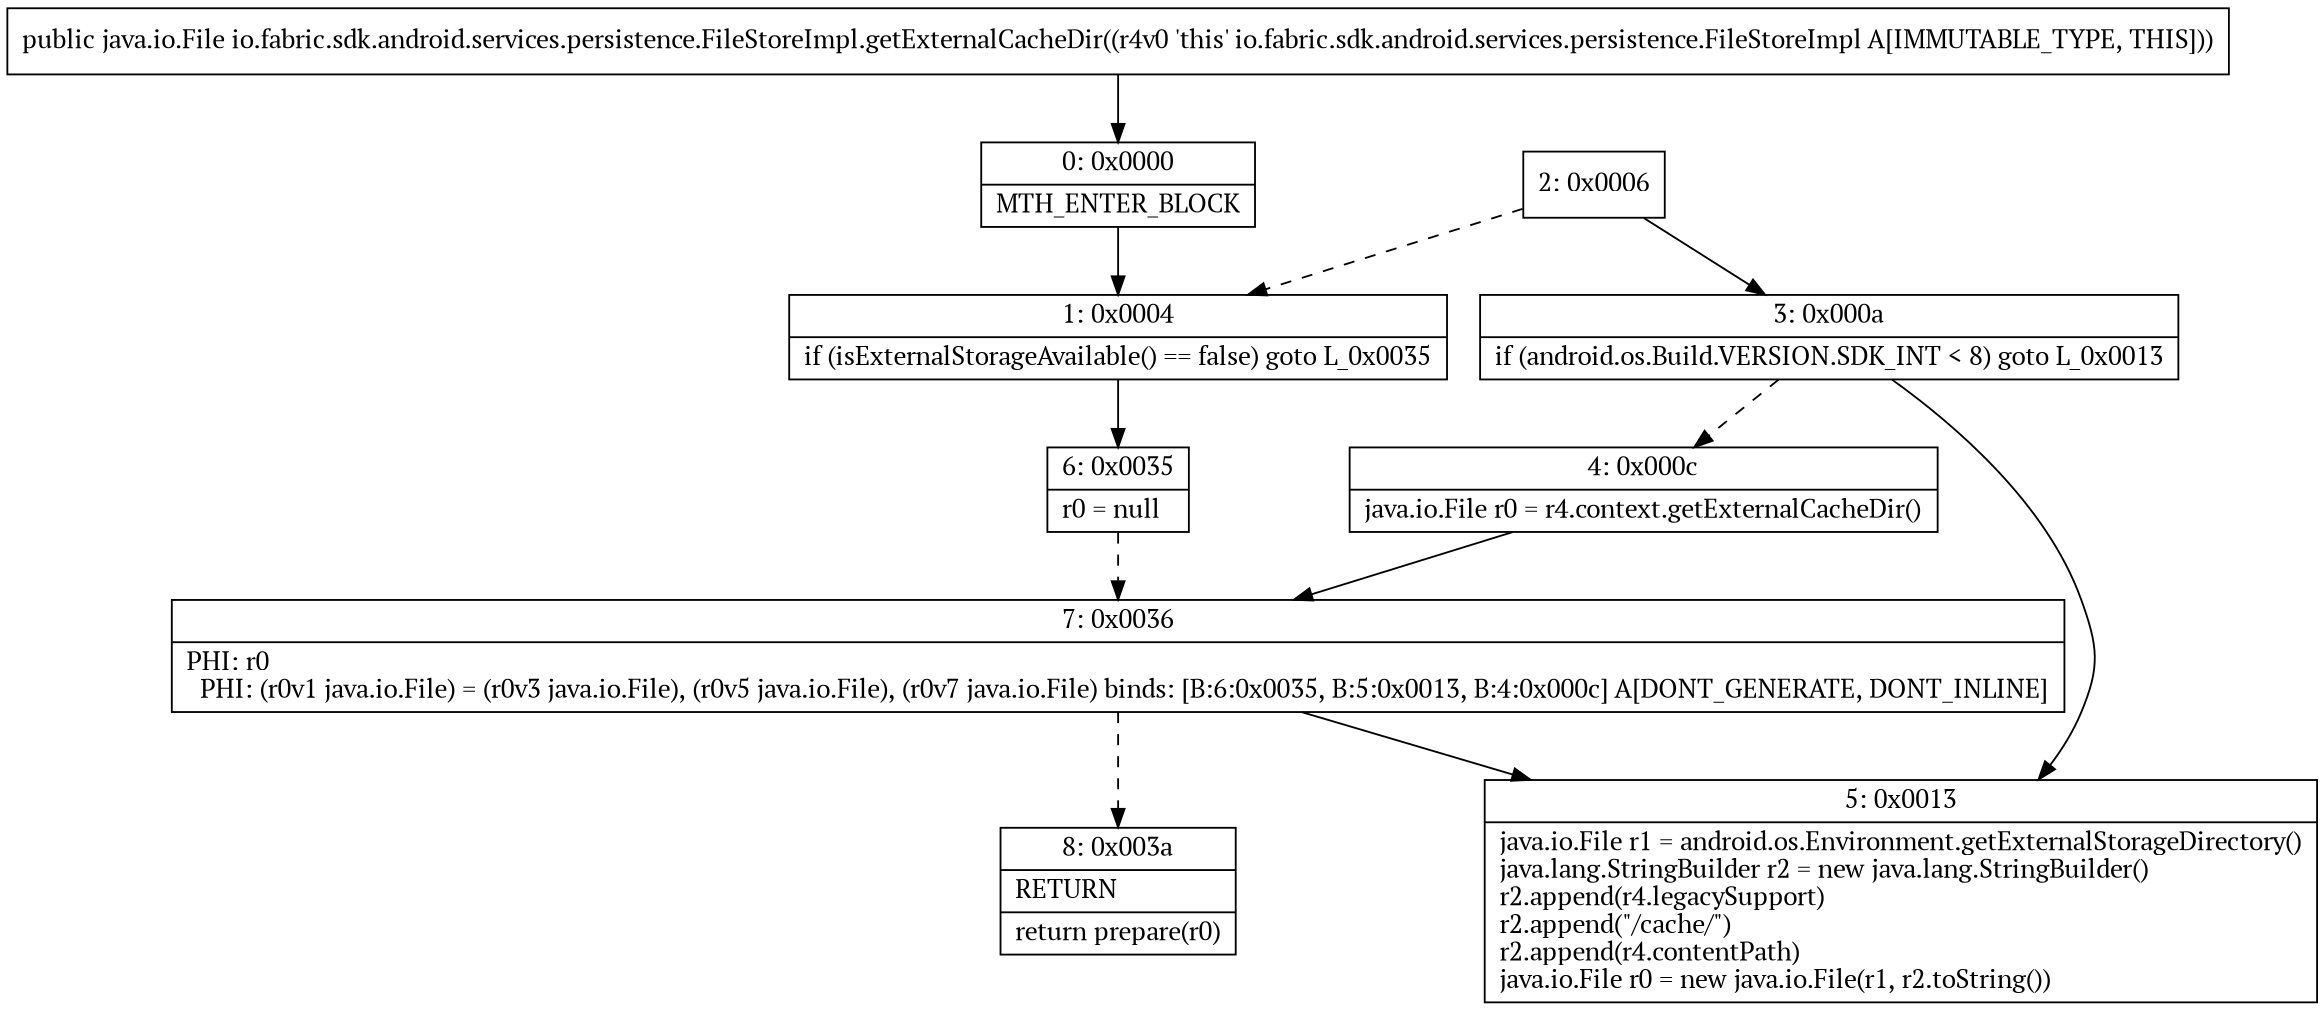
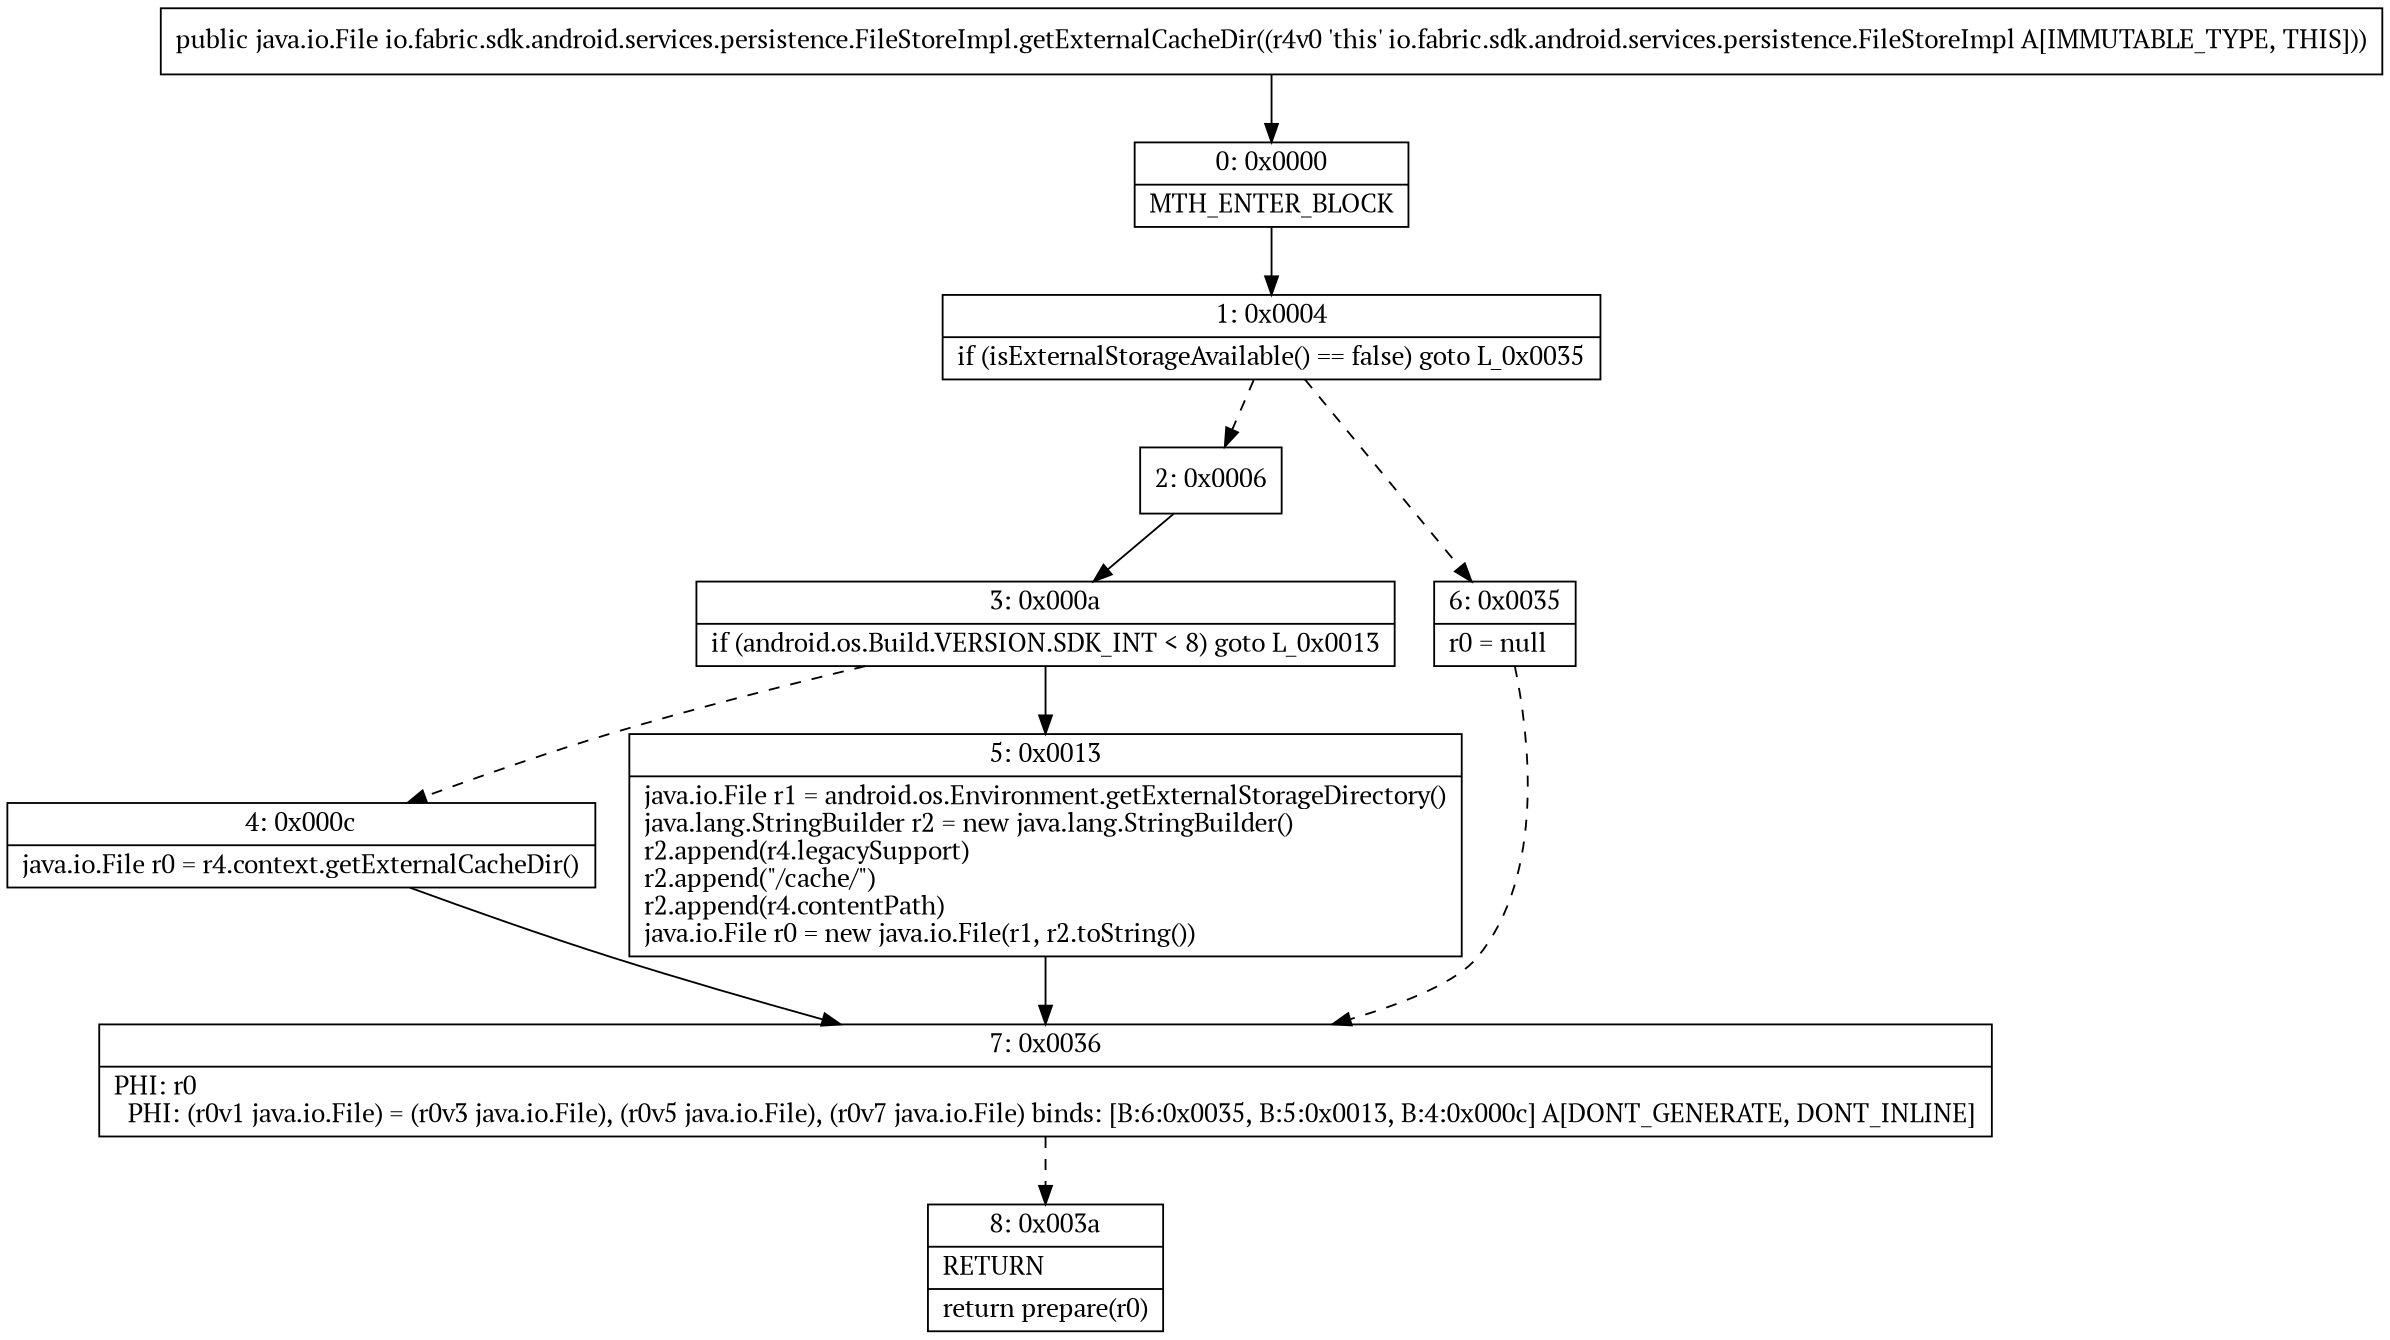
(1394, 249) -> (1243, 405)
(1118, 404) -> (1382, 473)
(1407, 743) -> (1046, 981)
